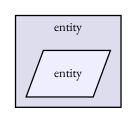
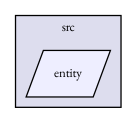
(68, 28) -> (68, 28)
